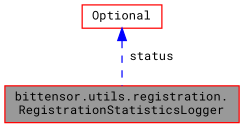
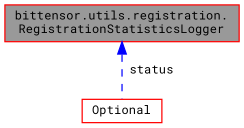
(122, 63) -> (122, 77)
